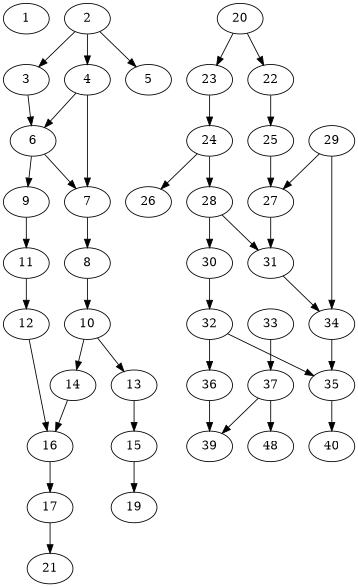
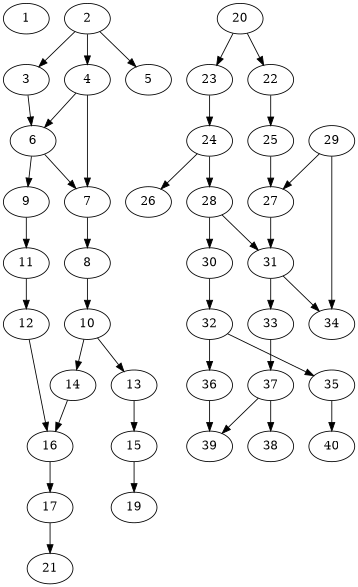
none -> (271, 289)
(332, 351) -> none
(271, 446) -> (271, 446)
